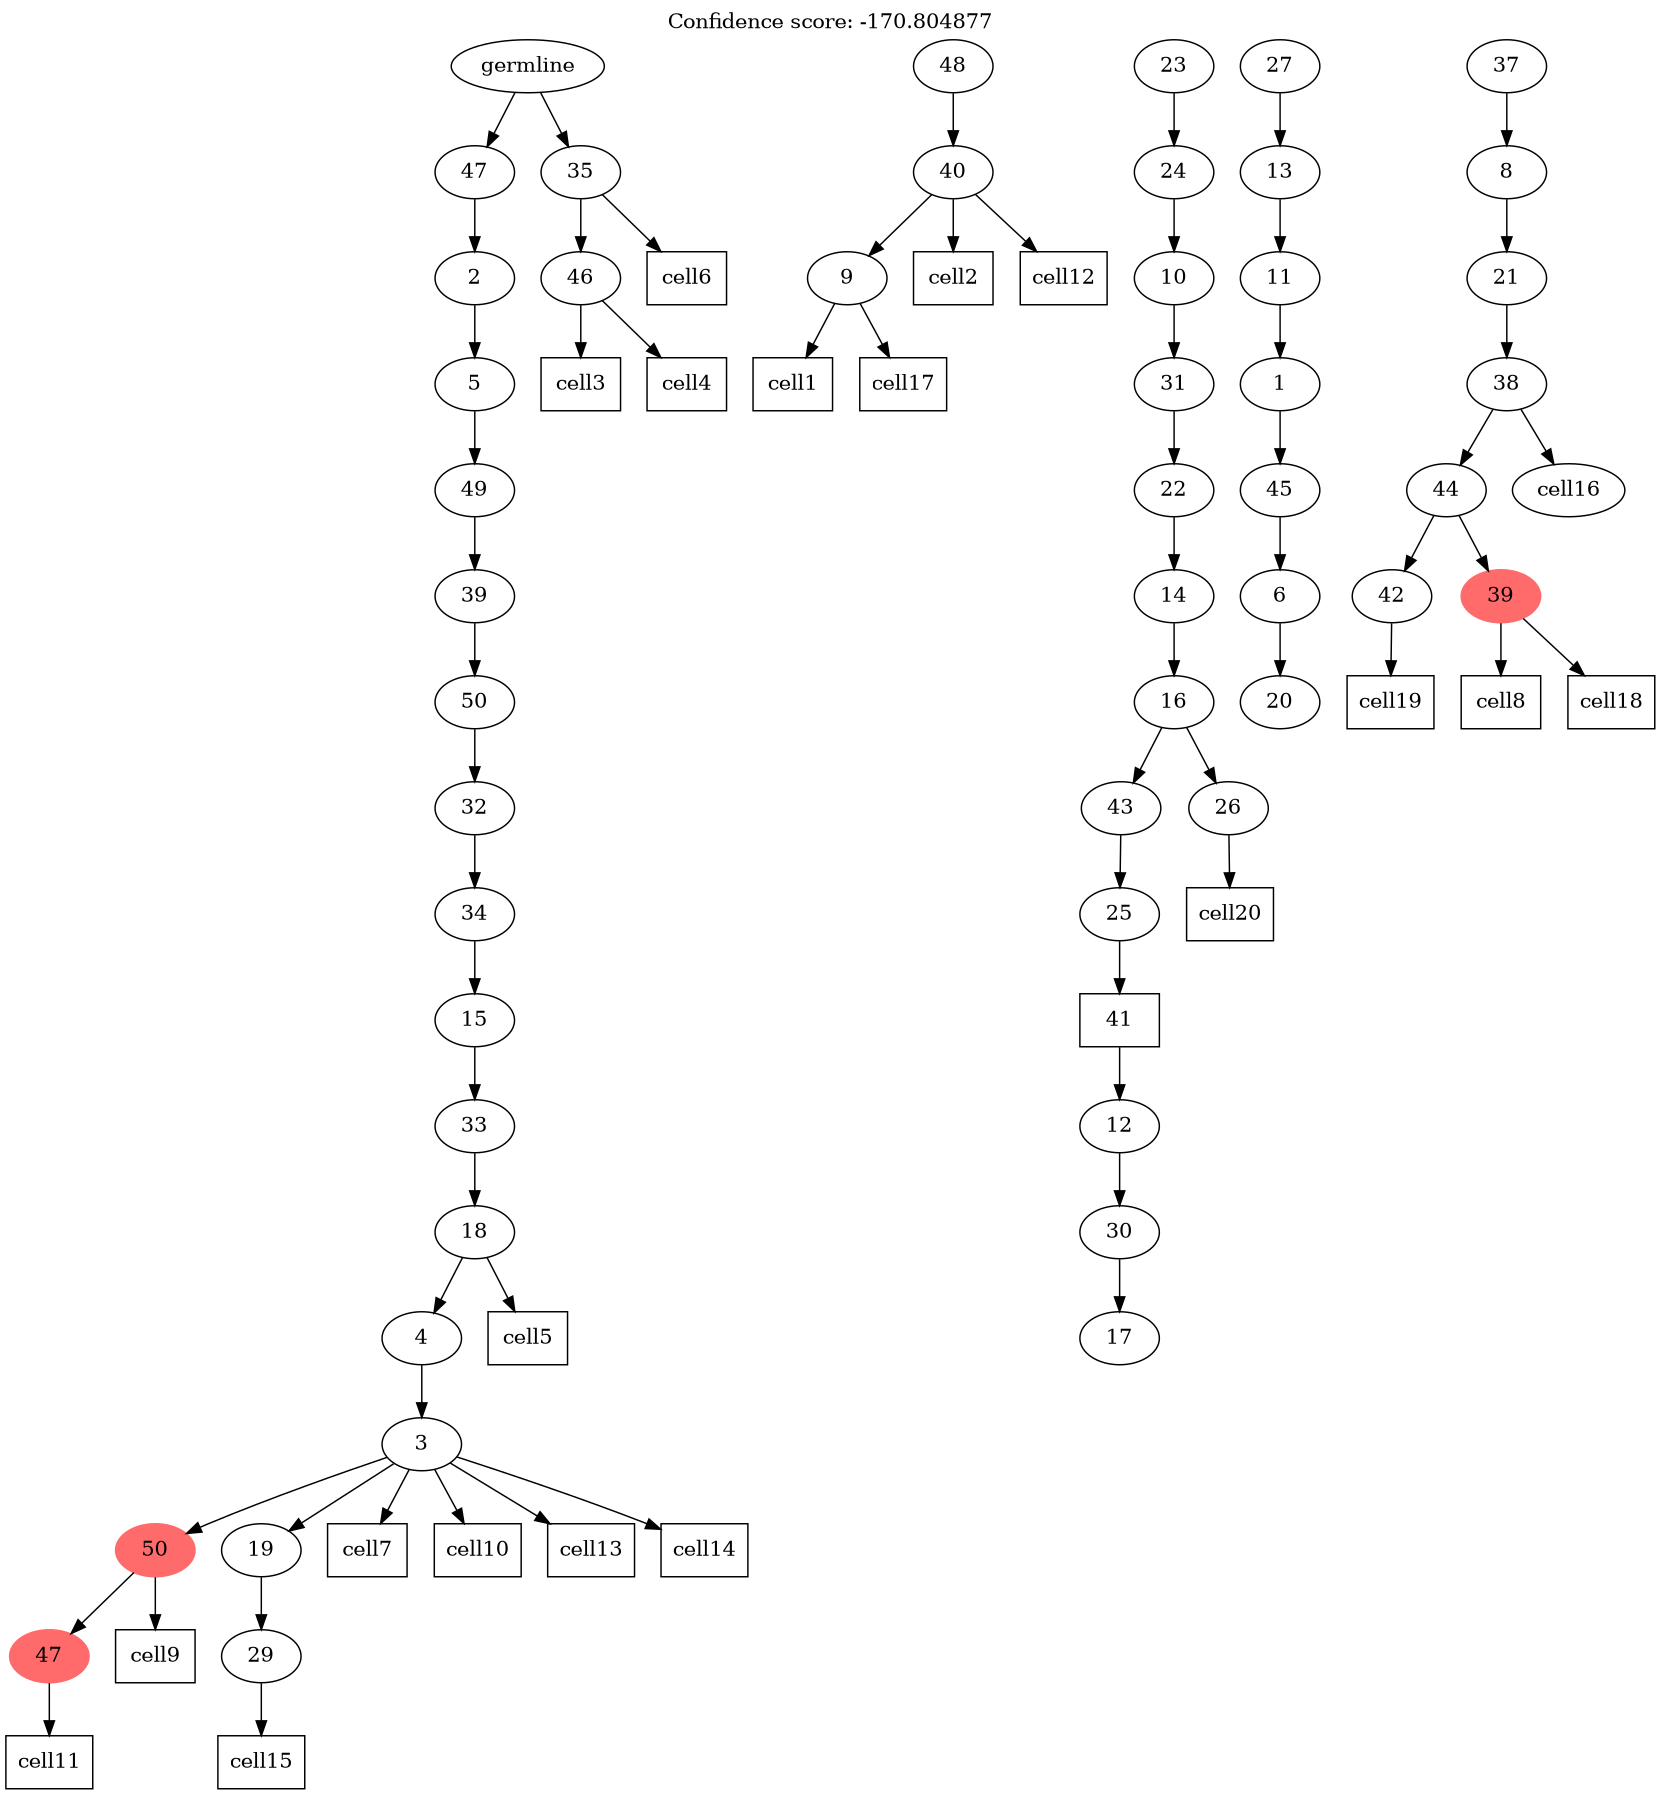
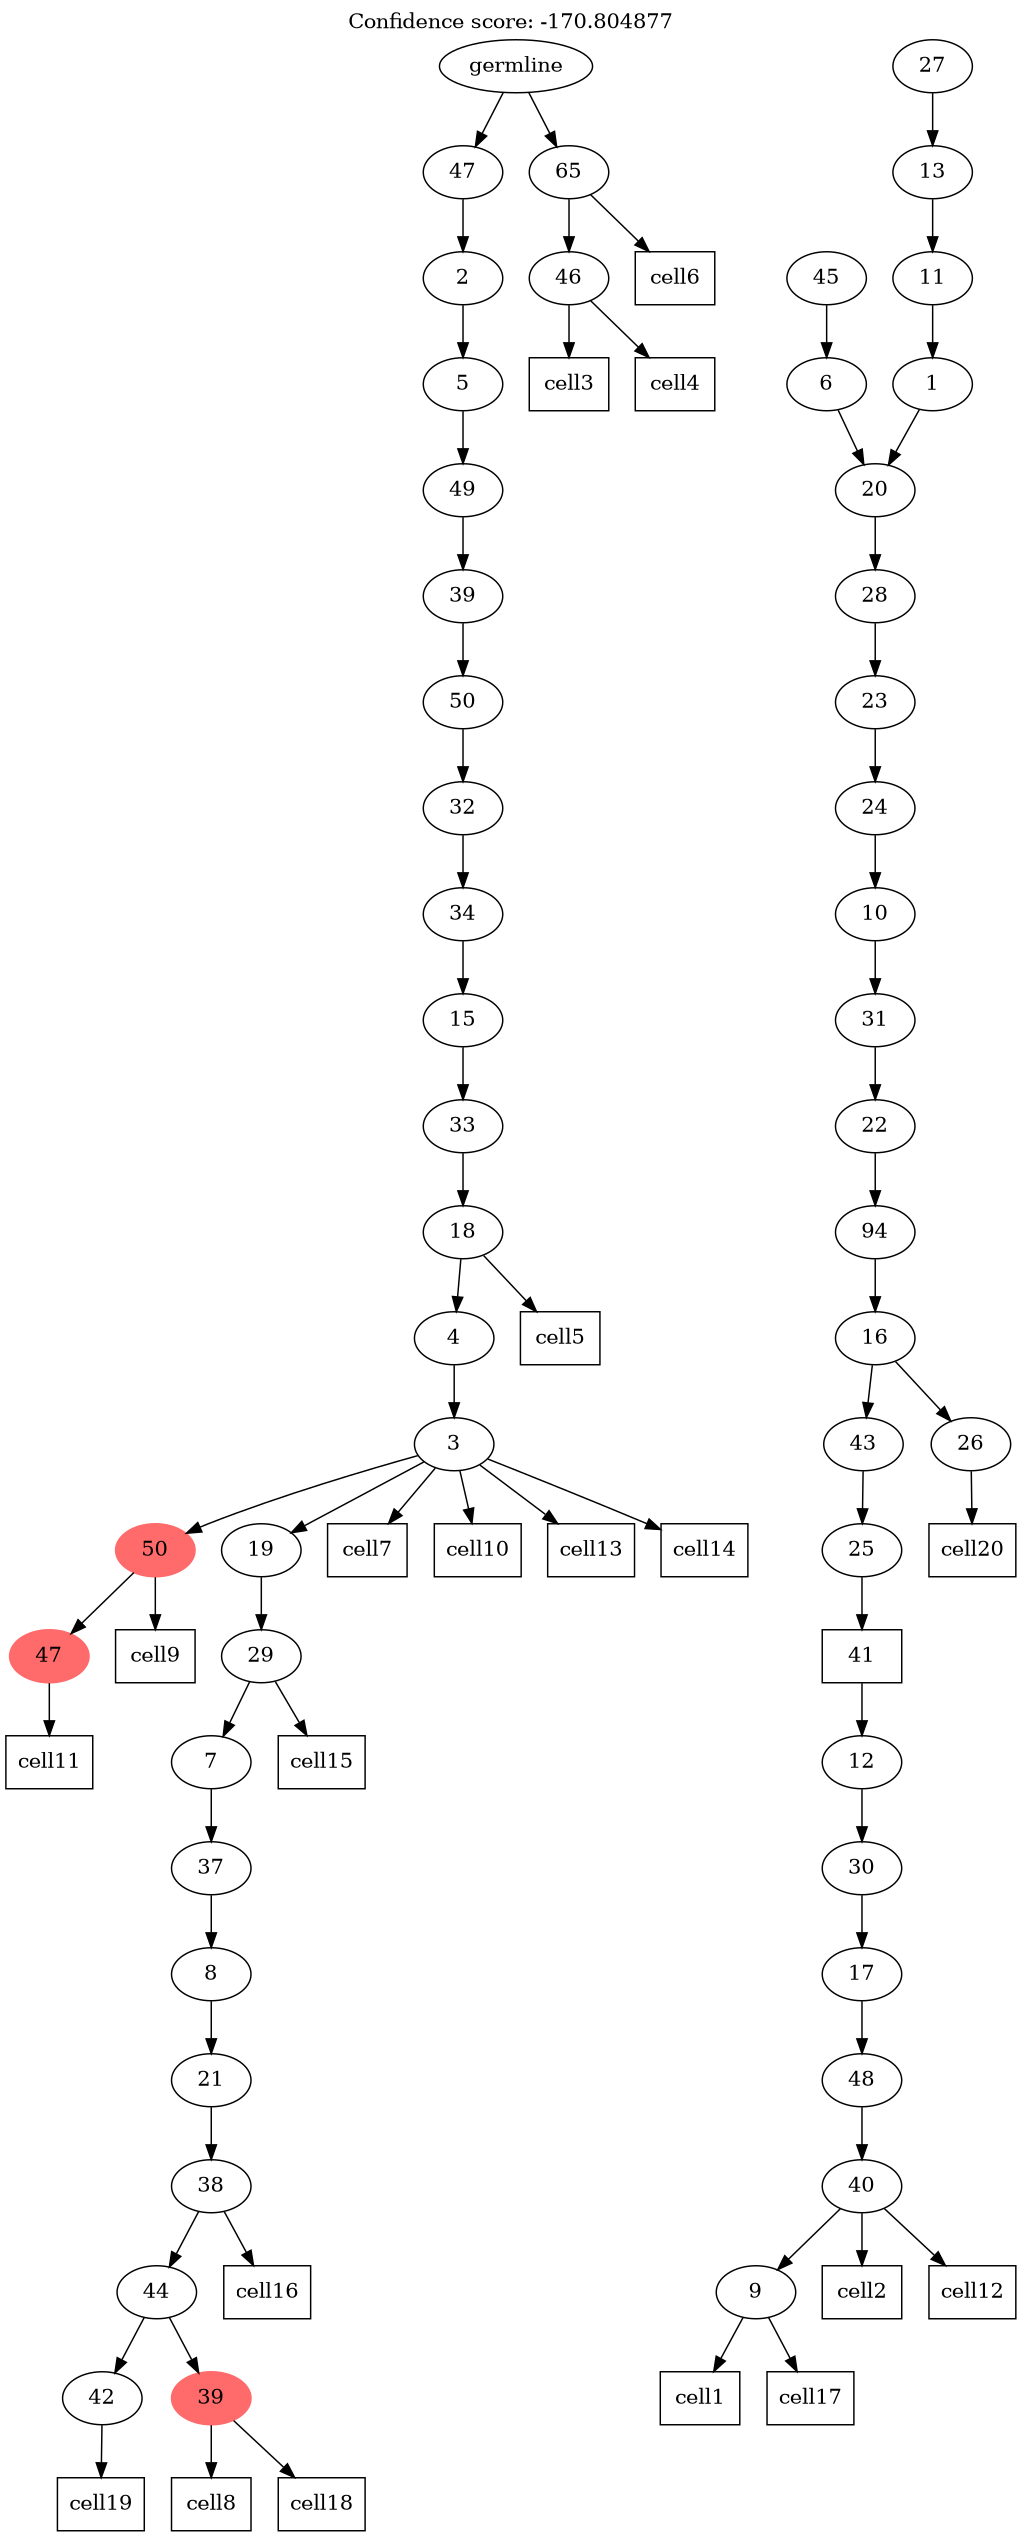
(581, 172) -> (569, 172)
(1280, 430) -> (908, 431)
(1569, 490) -> (267, 2292)
none -> (875, 596)
(1174, 596) -> (875, 1232)
none -> (211, 1762)
none -> (862, 2020)
